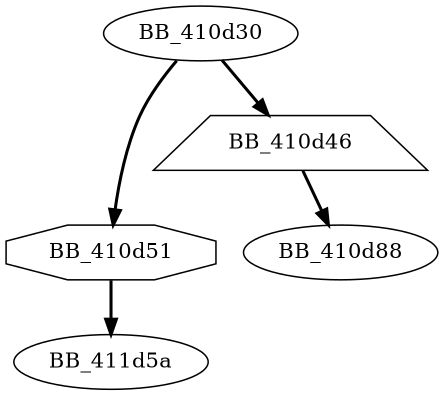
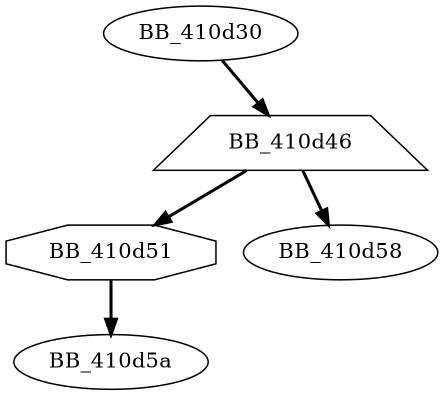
(134, 130) -> (208, 194)
(341, 252) -> (341, 252)
(111, 362) -> (111, 362)
